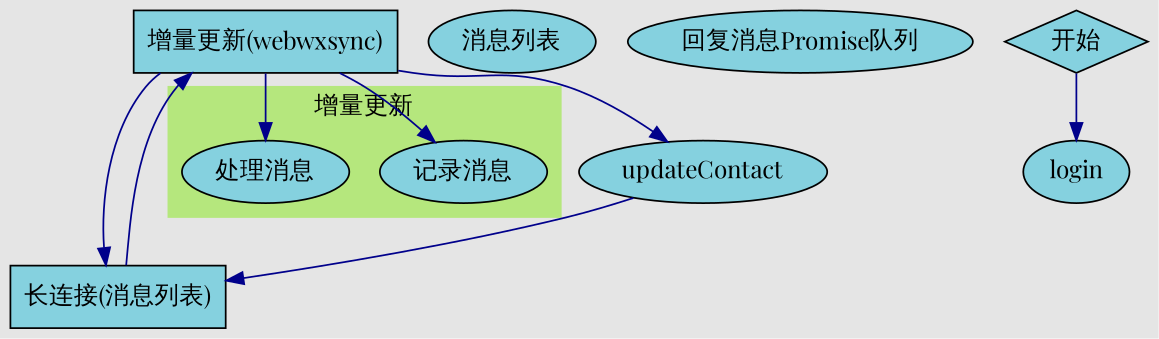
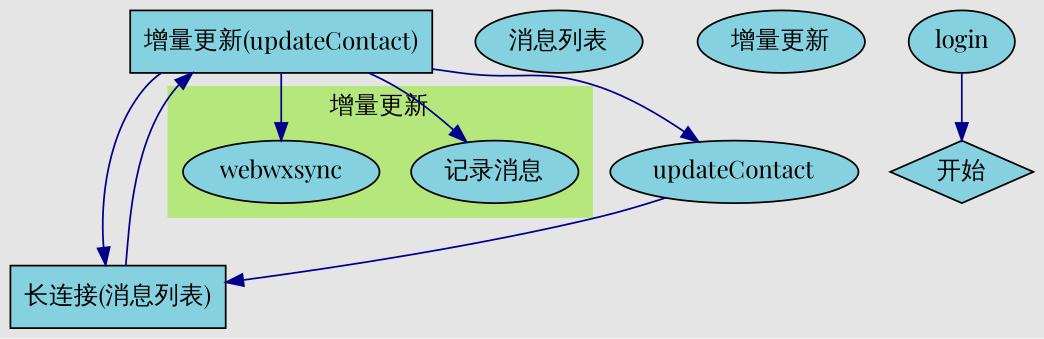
(266, 42) -> (281, 42)
(800, 42) -> (781, 42)
(1076, 98) -> (962, 98)
(266, 172) -> (281, 172)
